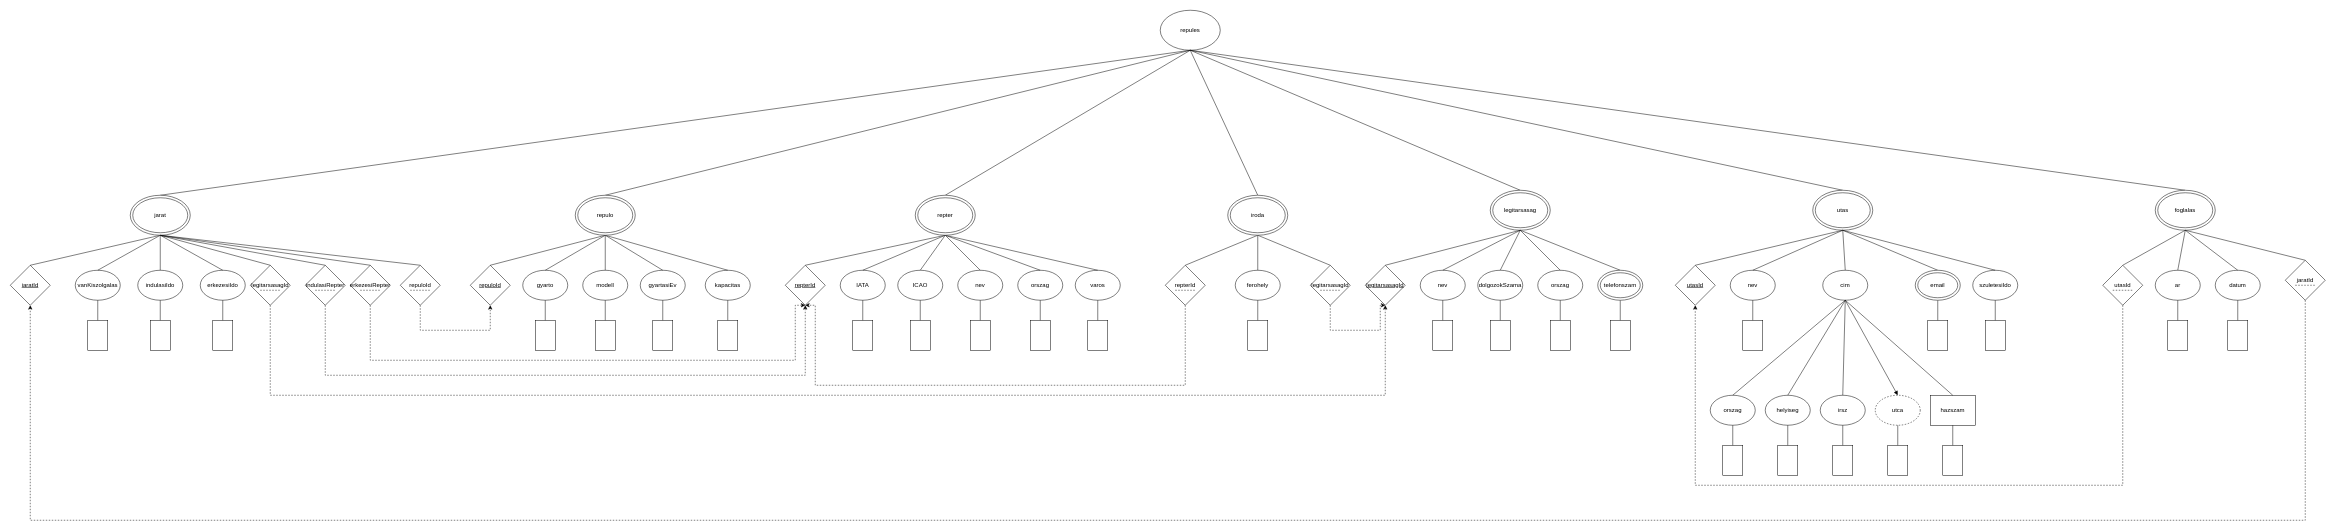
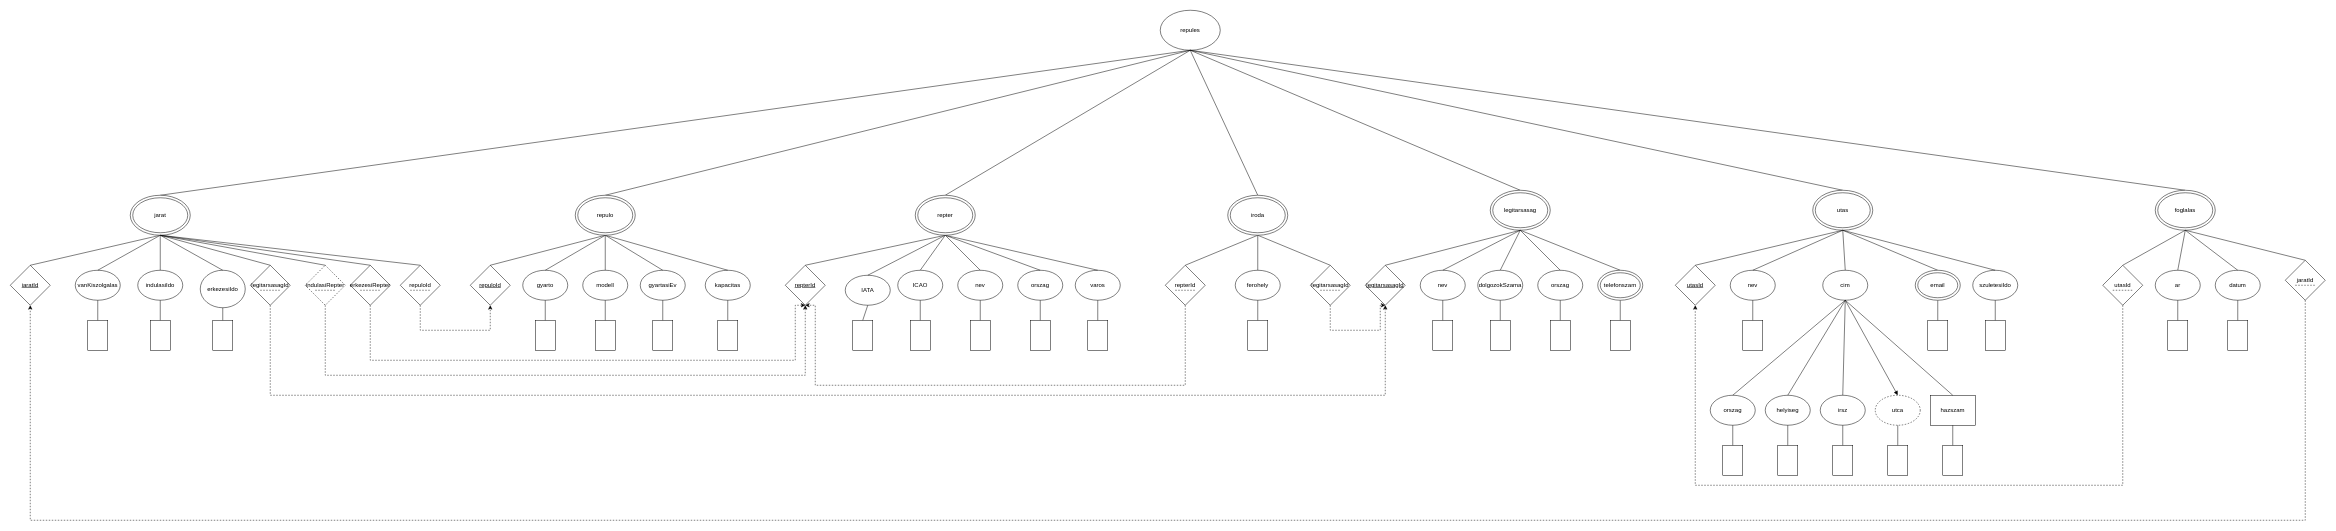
(223, 285) -> (223, 289)
(325, 285) -> (325, 285)
(863, 285) -> (868, 290)
